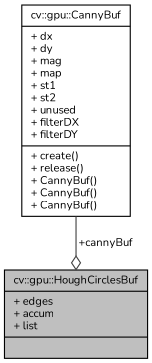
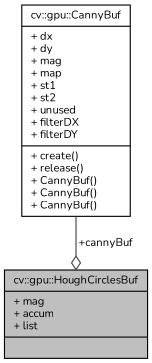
(34, 301) -> (29, 301)
